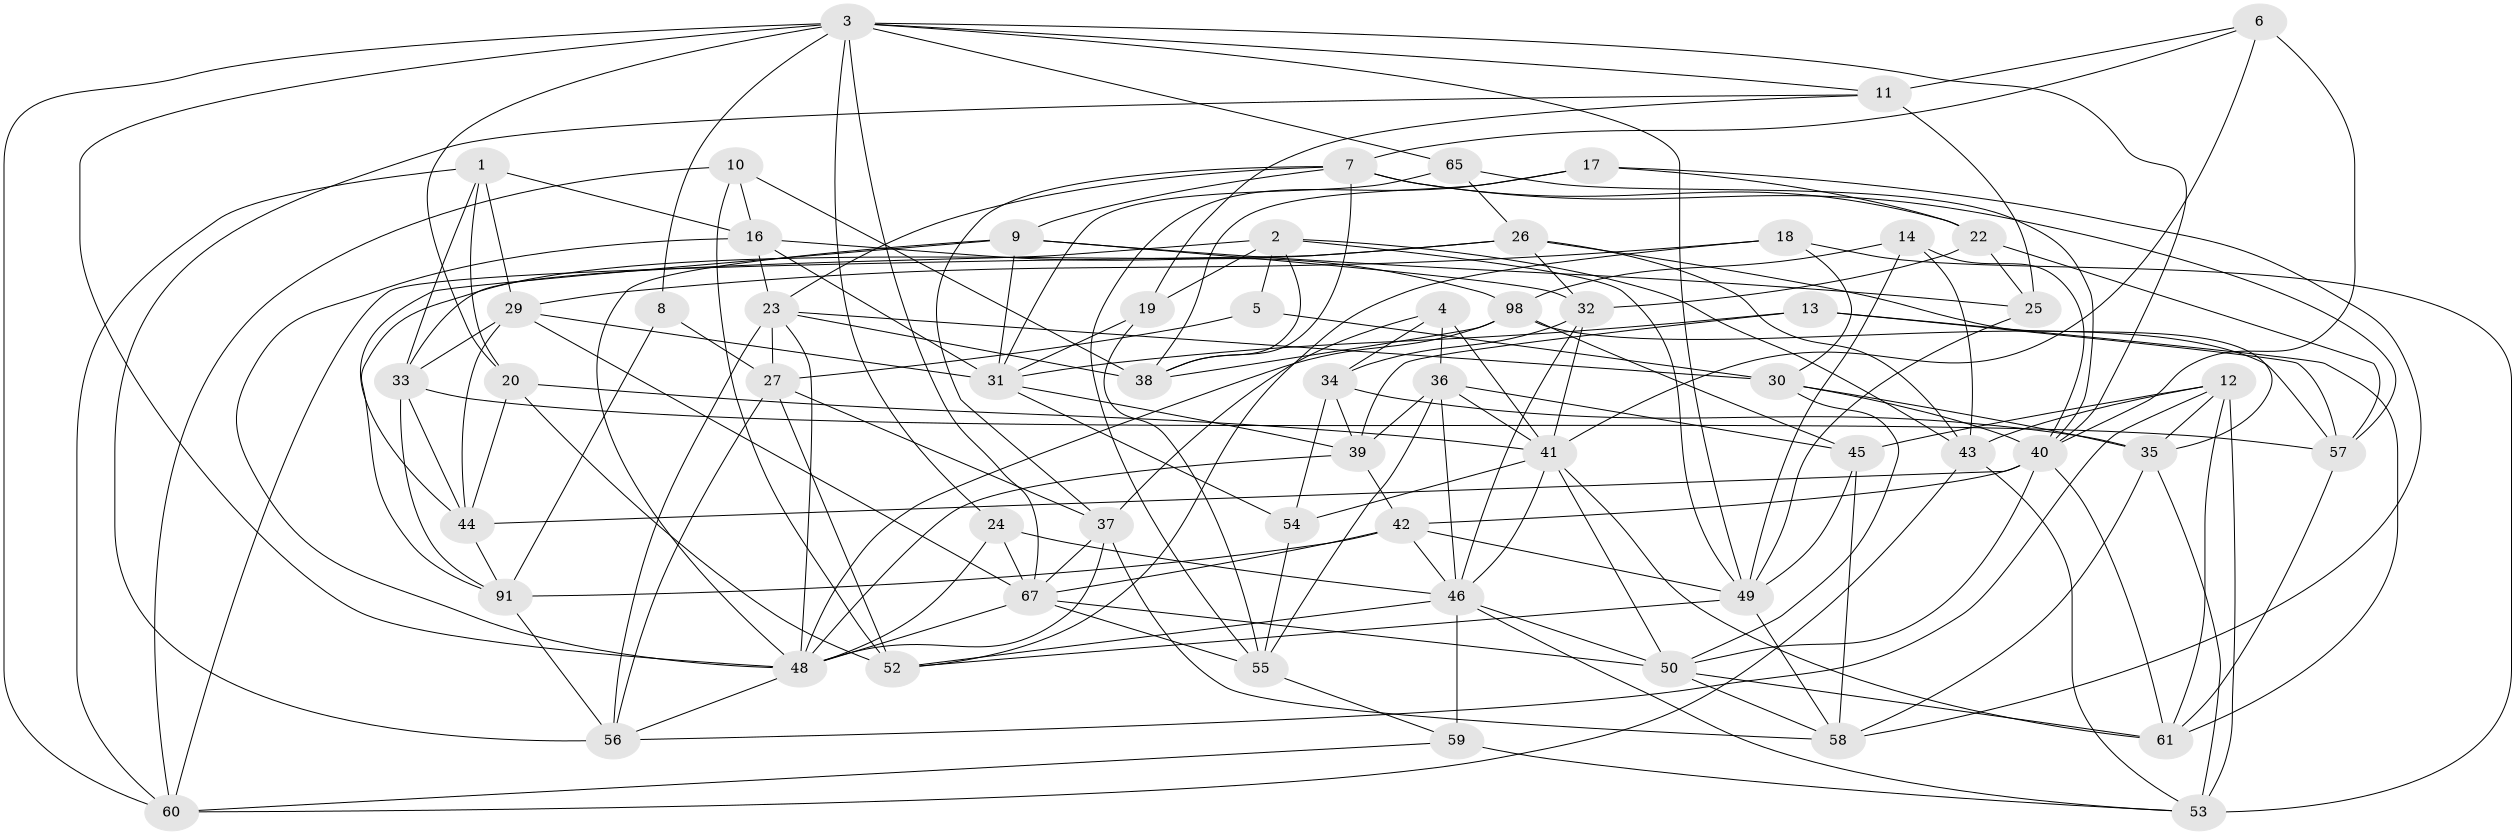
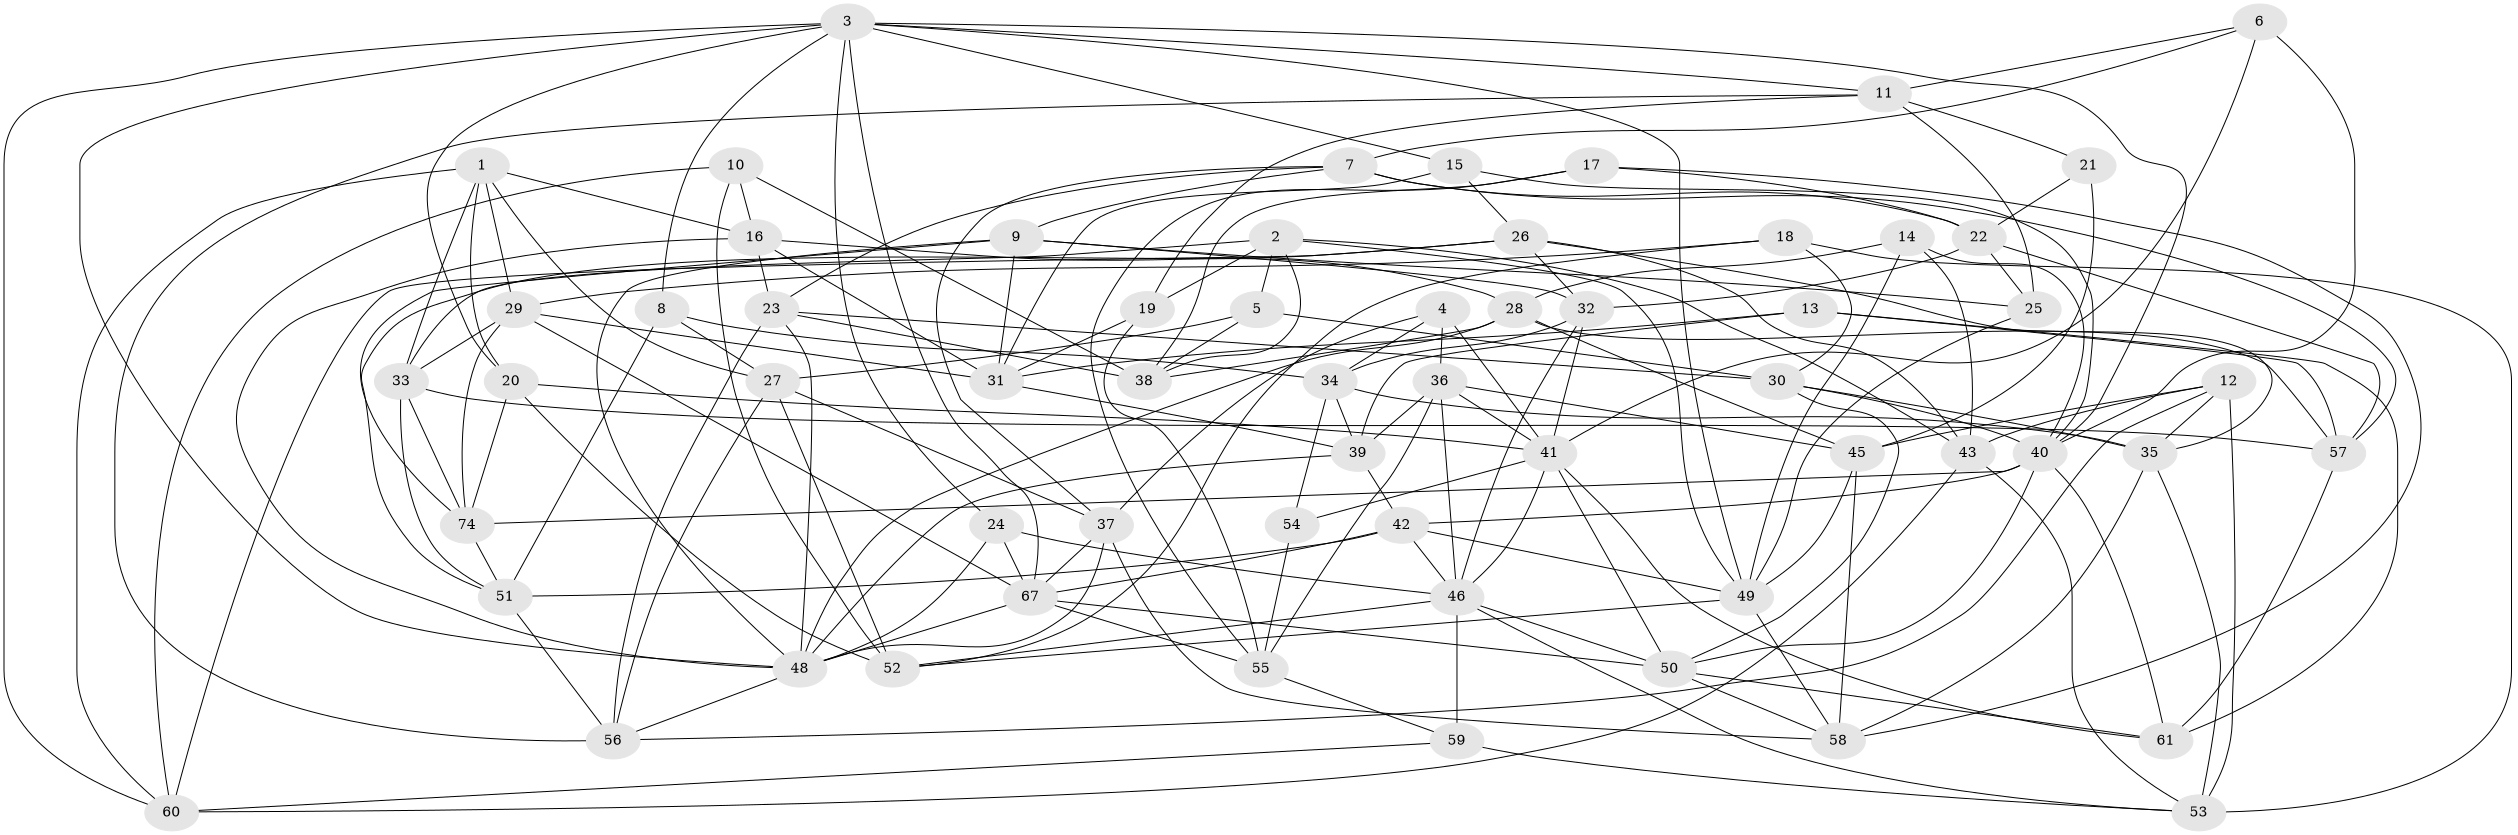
(1455, 166) -> (1455, 166)
none -> (2089, 166)
(1515, 310) -> (1515, 310)
(1310, 328) -> (1199, 347)
(772, 342) -> (600, 307)
none -> (1072, 355)
(1144, 453) -> none
(467, 525) -> (467, 525)
(2205, 563) -> none
(505, 597) -> (505, 597)
